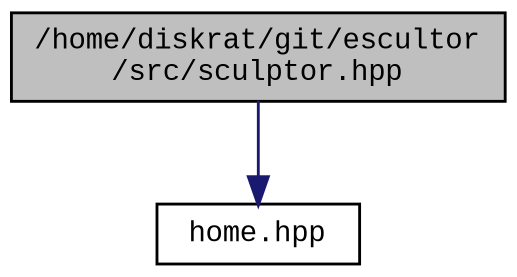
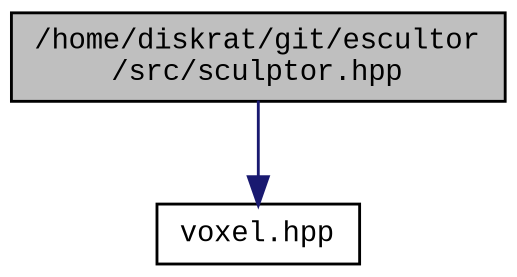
(258, 234) -> (258, 234)
